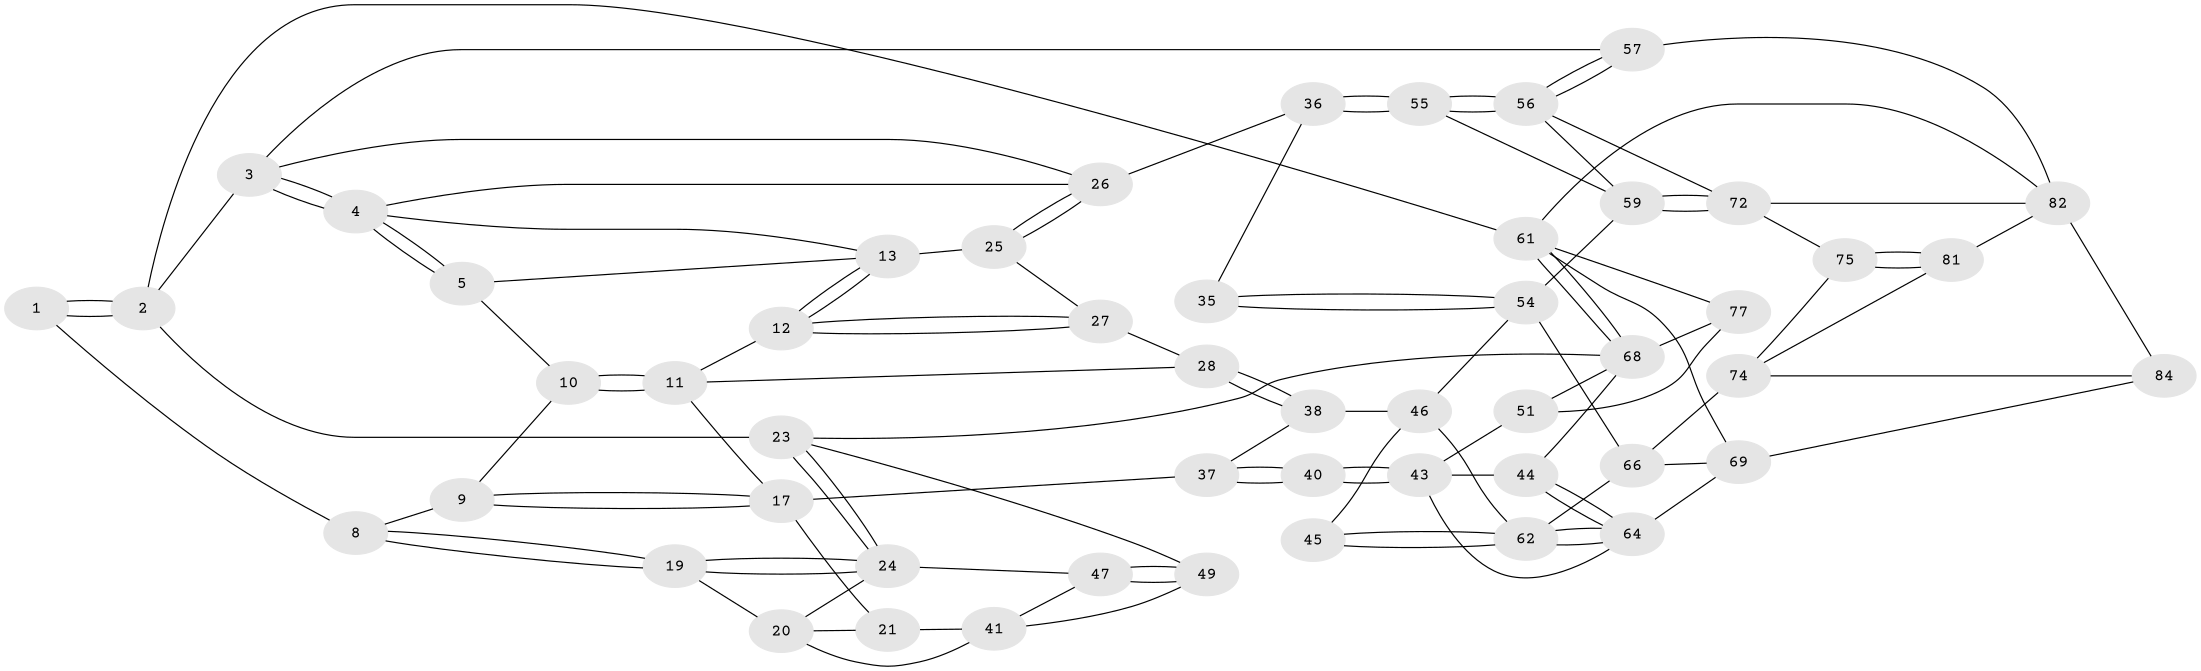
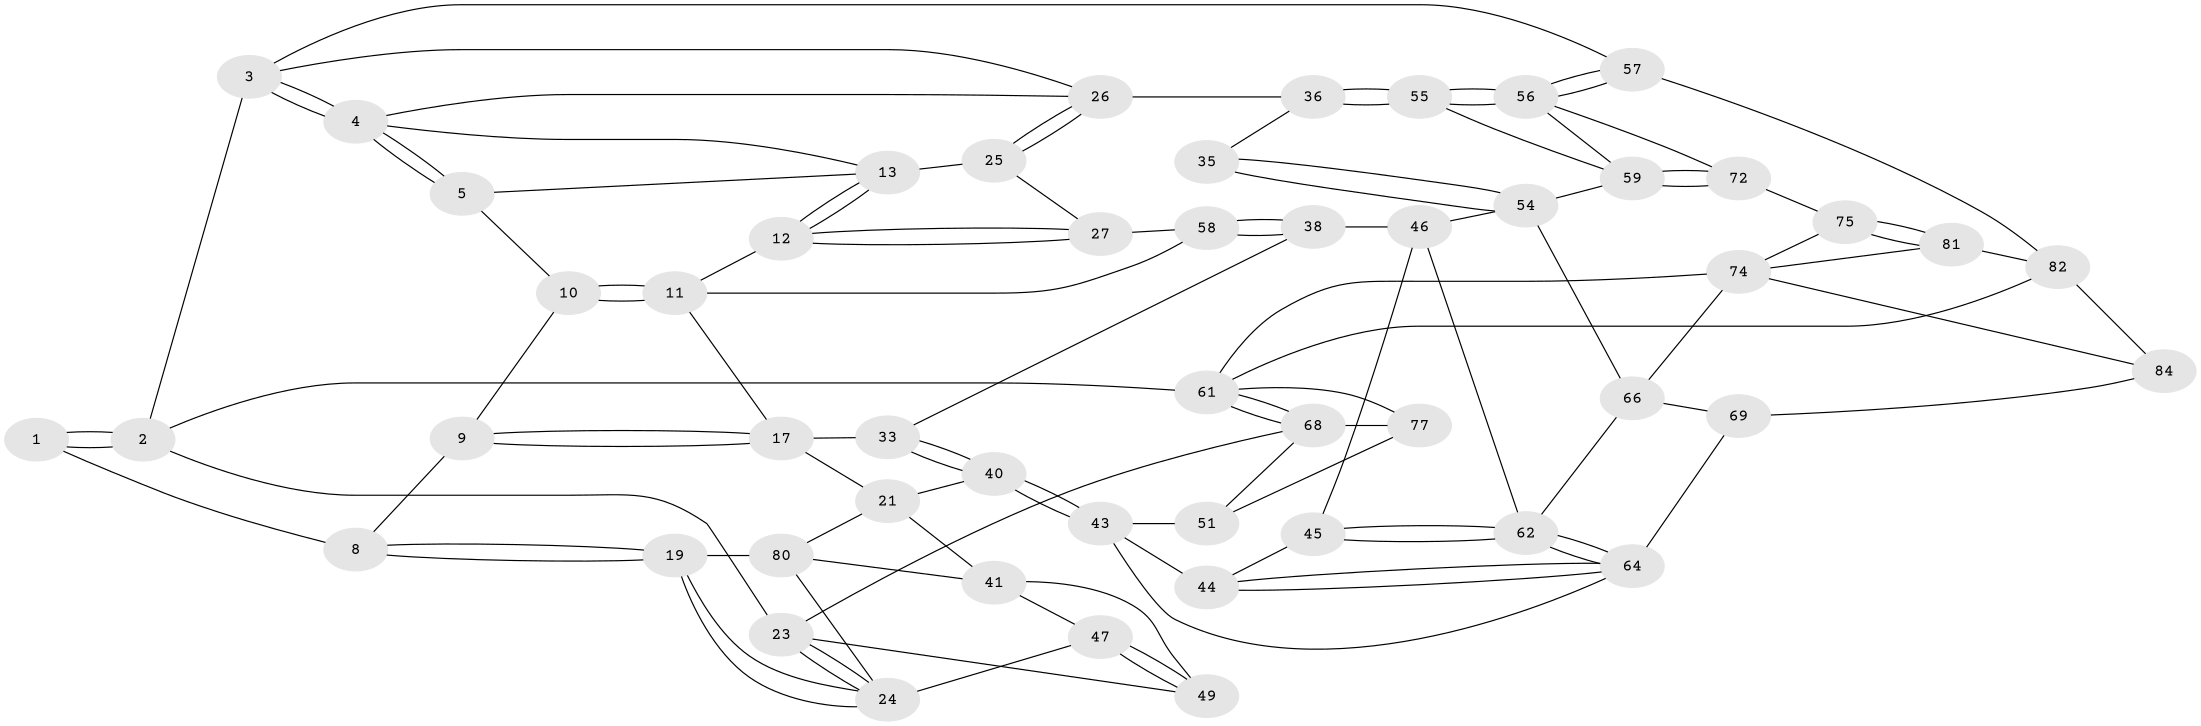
(1898, 203) -> none
(1663, 324) -> (1447, 281)
(1207, 366) -> (1207, 228)
(1579, 419) -> (1260, 561)
(1207, 475) -> (888, 437)
none -> (941, 488)
(781, 631) -> (781, 556)
